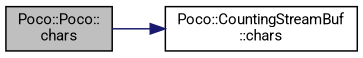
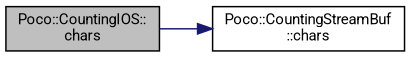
(59, 29) -> (83, 29)
